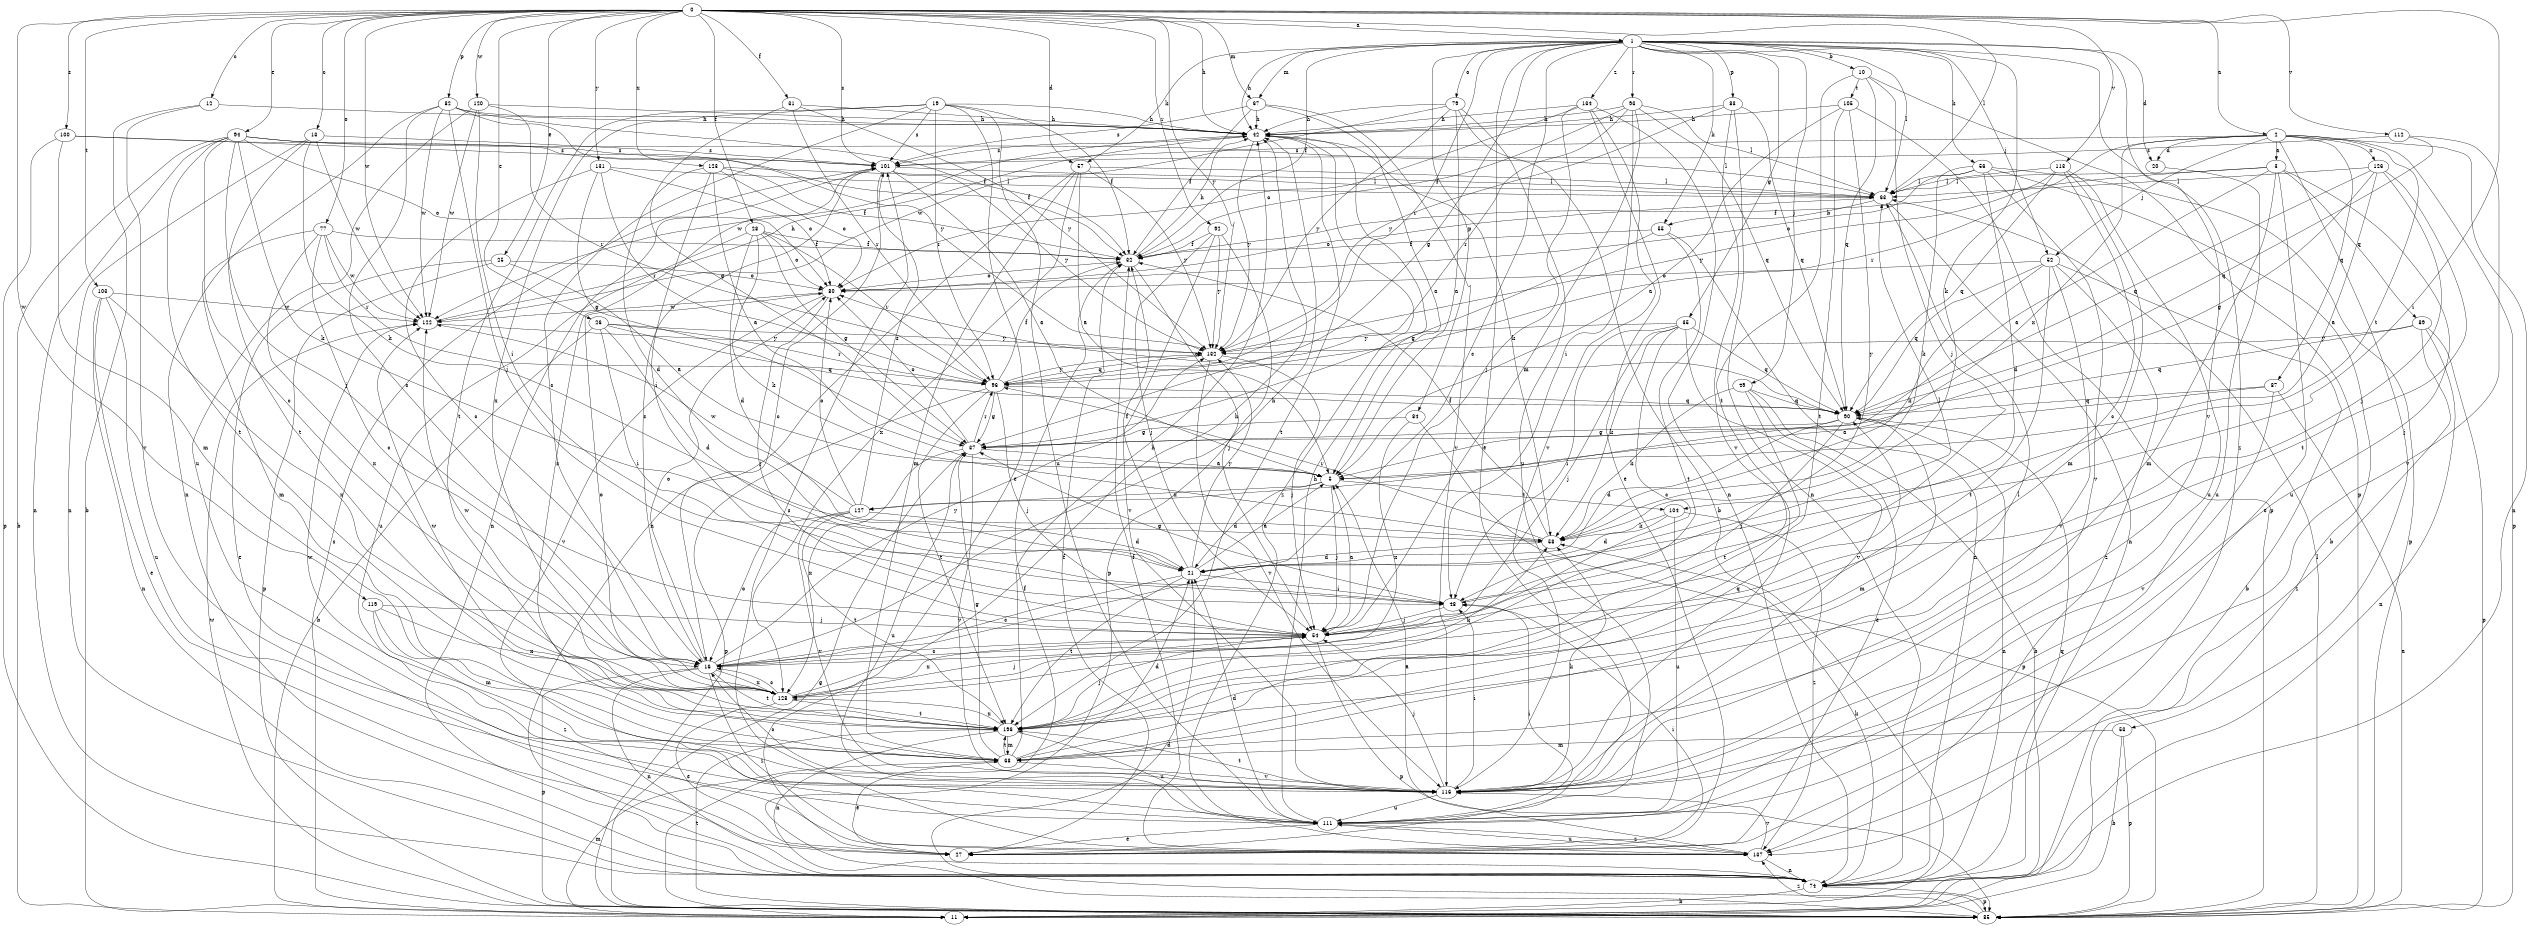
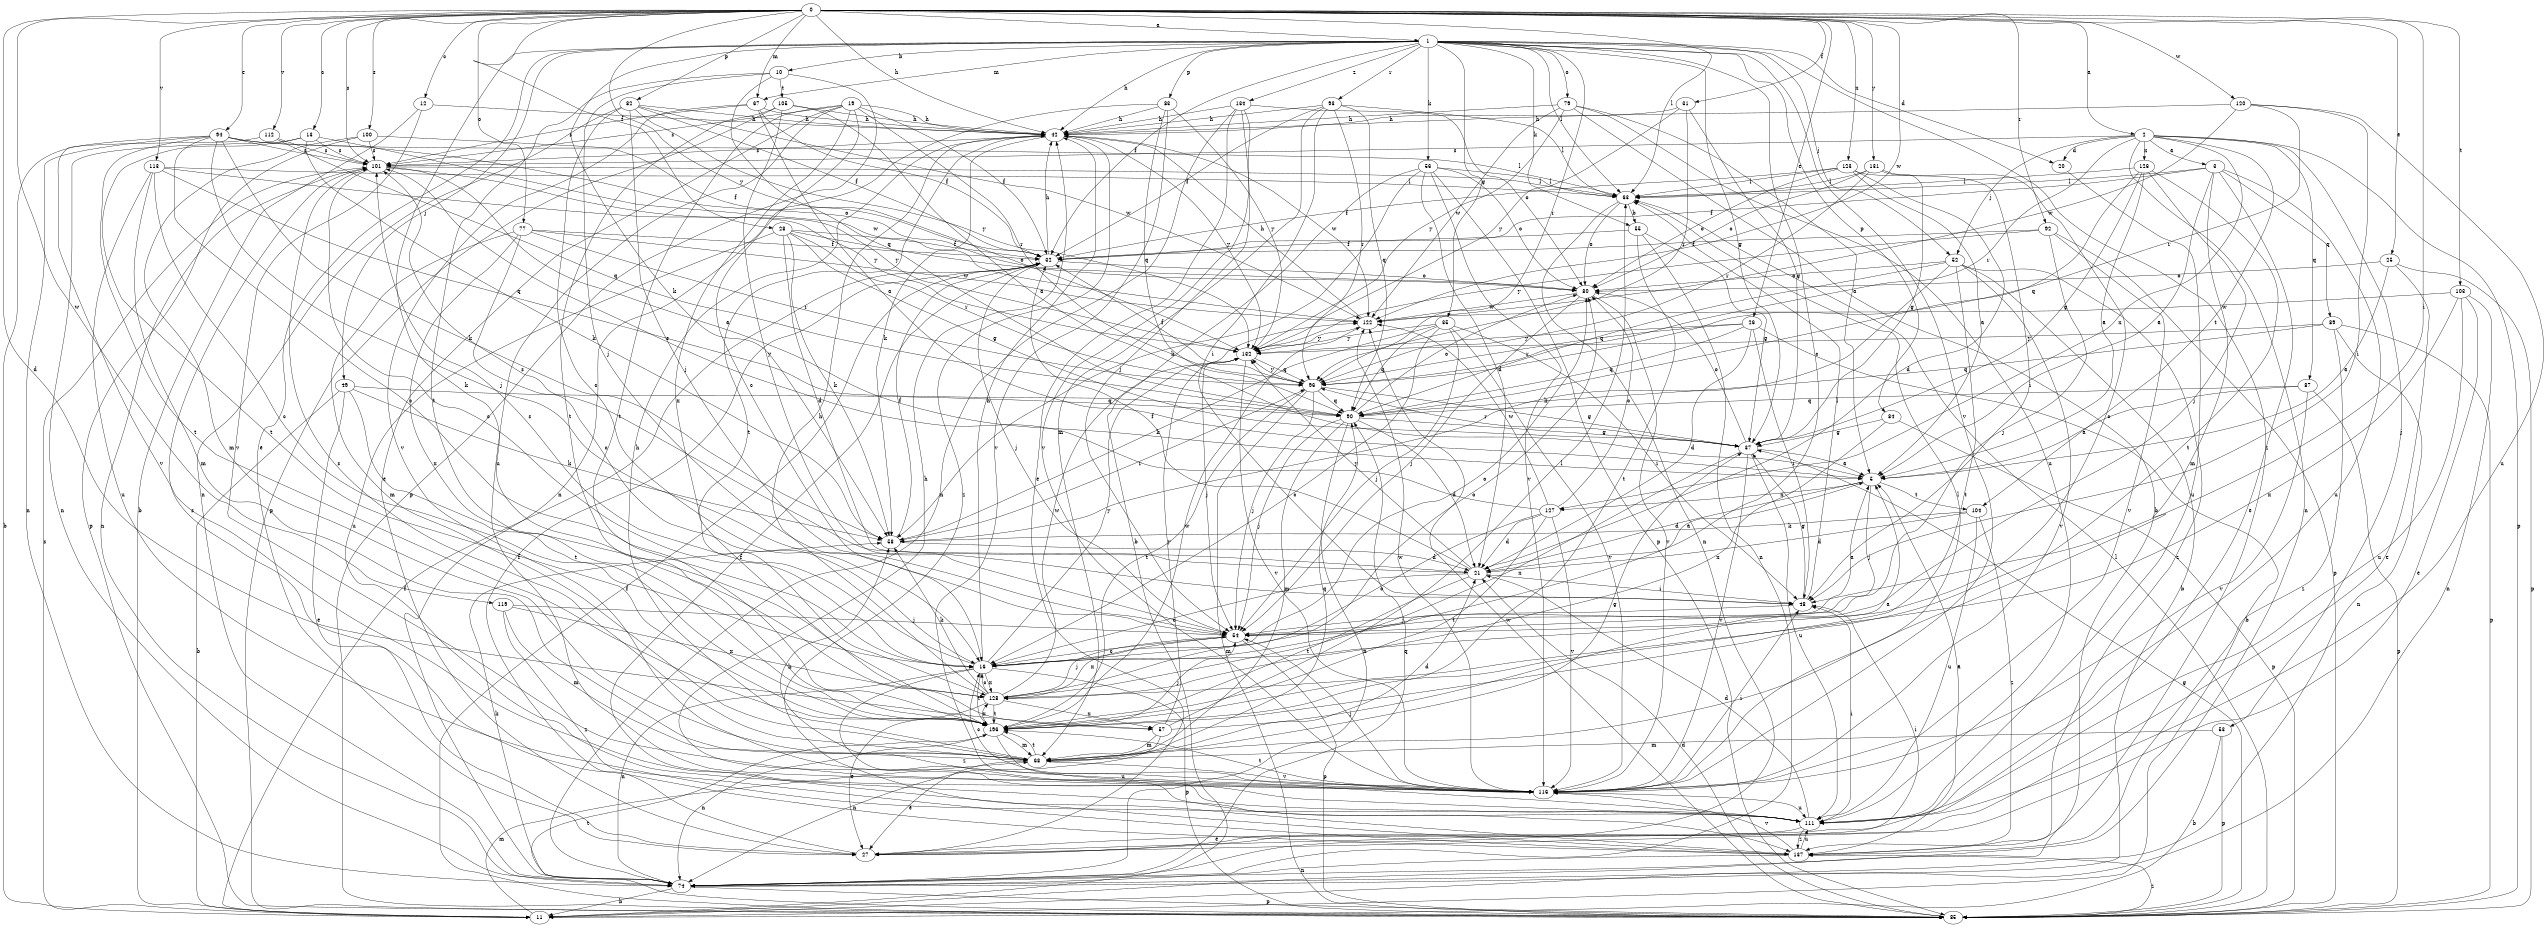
(1510, 388) -> (1060, 417)
(900, 410) -> (1073, 713)
none -> (815, 523)
(727, 652) -> (1228, 652)
(2403, 652) -> (2399, 652)
none -> (738, 905)
